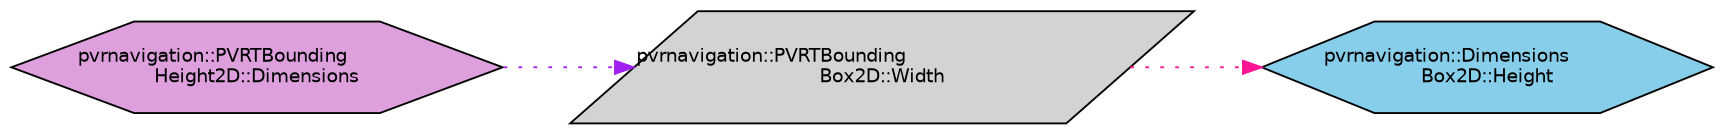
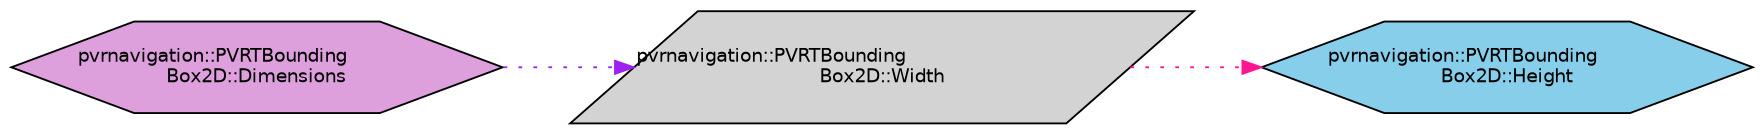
(257, 67) -> (257, 67)
(1487, 67) -> (1507, 67)
